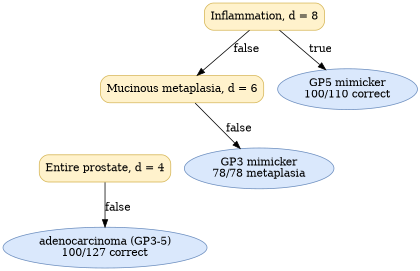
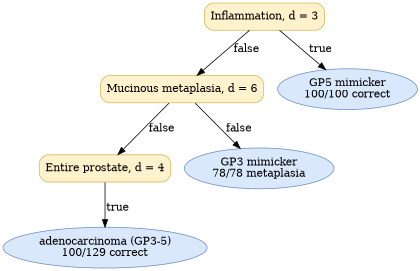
(264, 17) -> (264, 17)
(348, 94) -> (348, 94)
none -> (146, 126)
(118, 208) -> (118, 208)
(105, 253) -> (105, 253)
